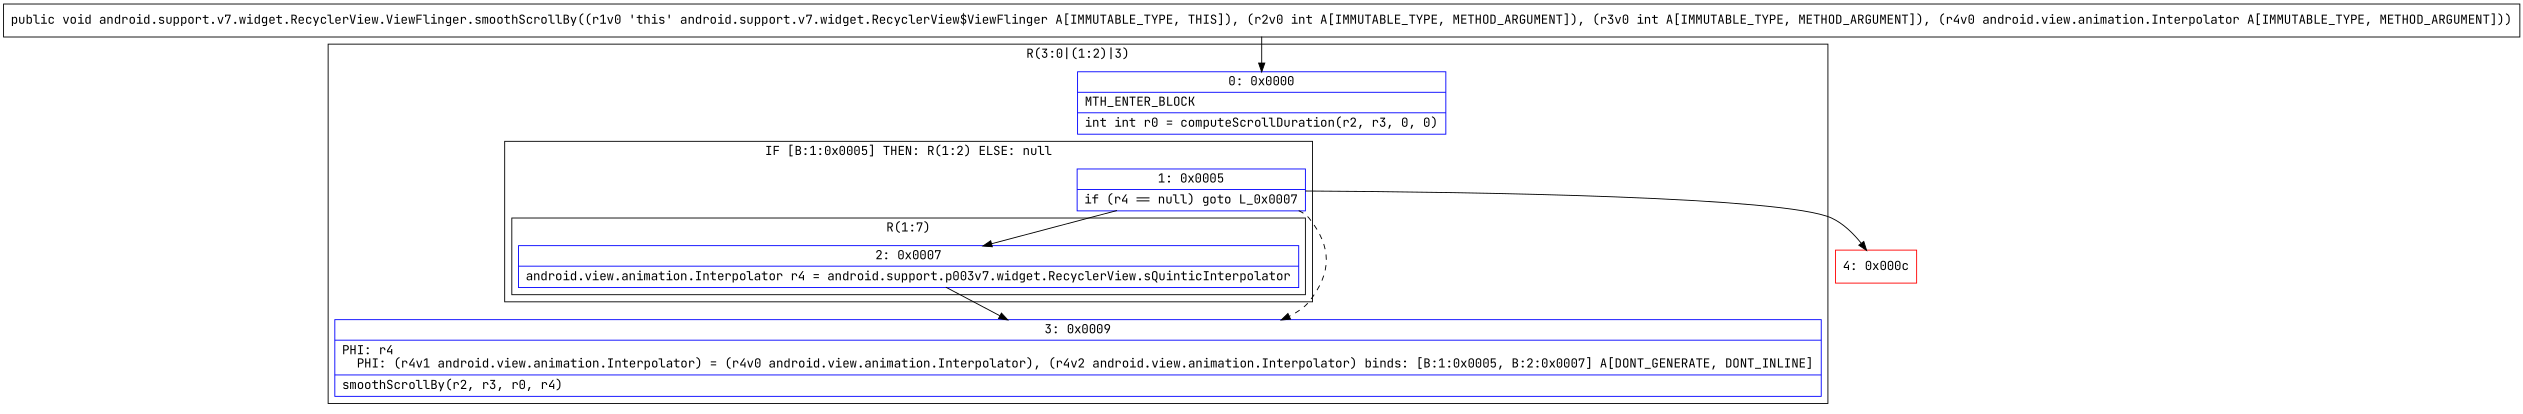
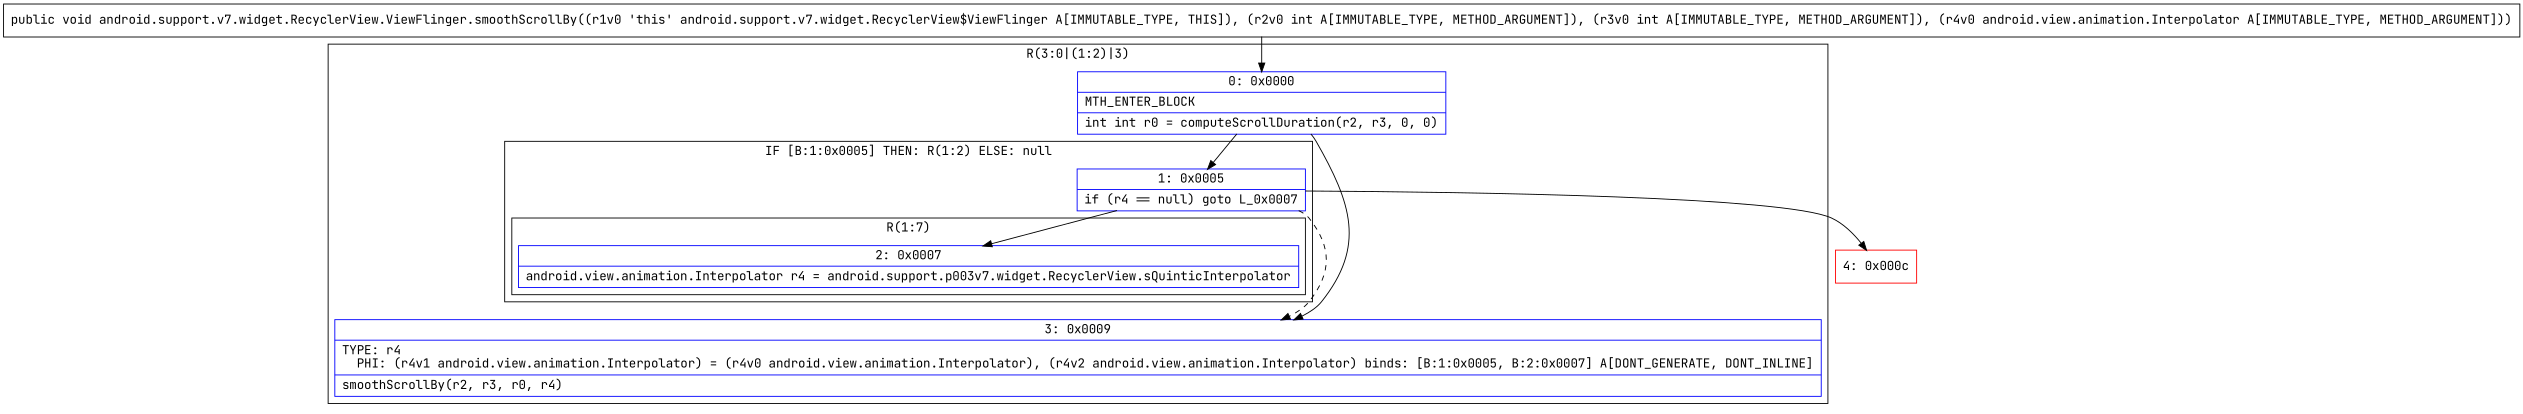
none -> (1225, 148)
(985, 308) -> (1349, 229)
(372, 350) -> (375, 350)
